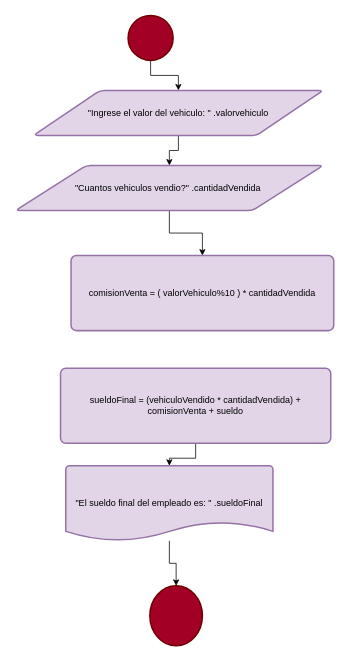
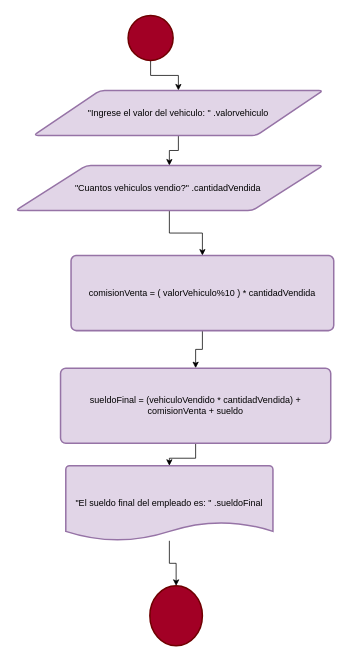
none -> (202, 349)
